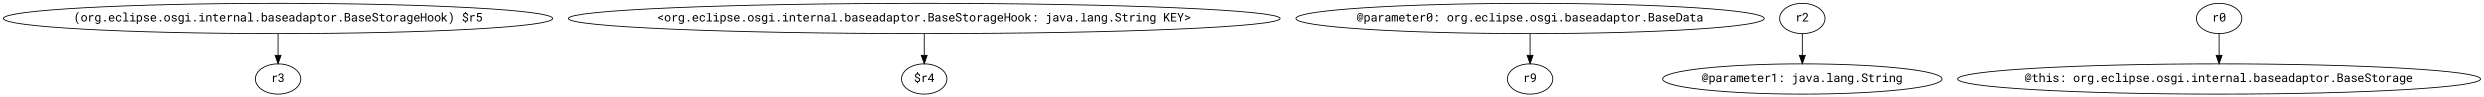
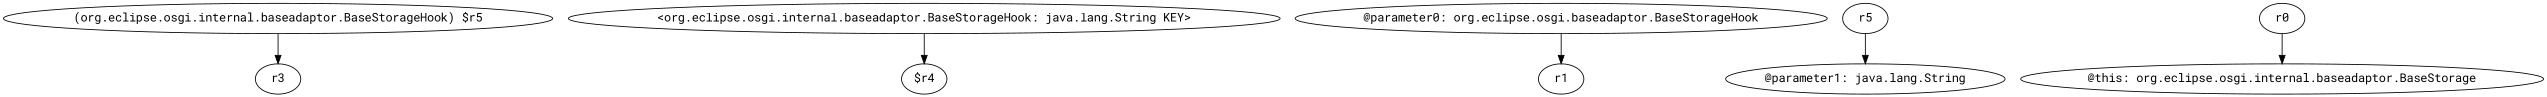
(1530, 18) -> (1561, 18)
(1802, 18) -> (1865, 18)
(1530, 79) -> (1561, 79)
